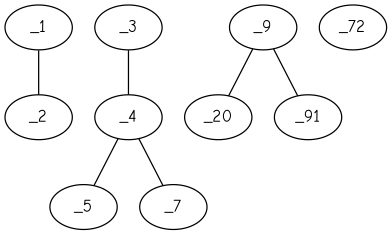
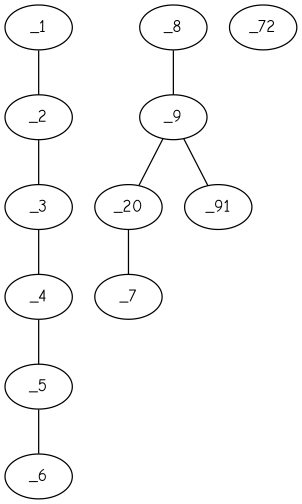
none -> (173, 27)
none -> (39, 162)
(151, 162) -> (128, 252)
none -> (39, 476)
